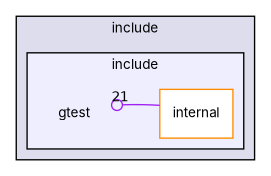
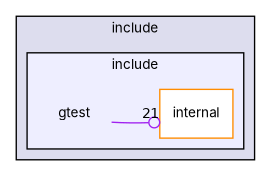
(141, 105) -> (130, 123)
